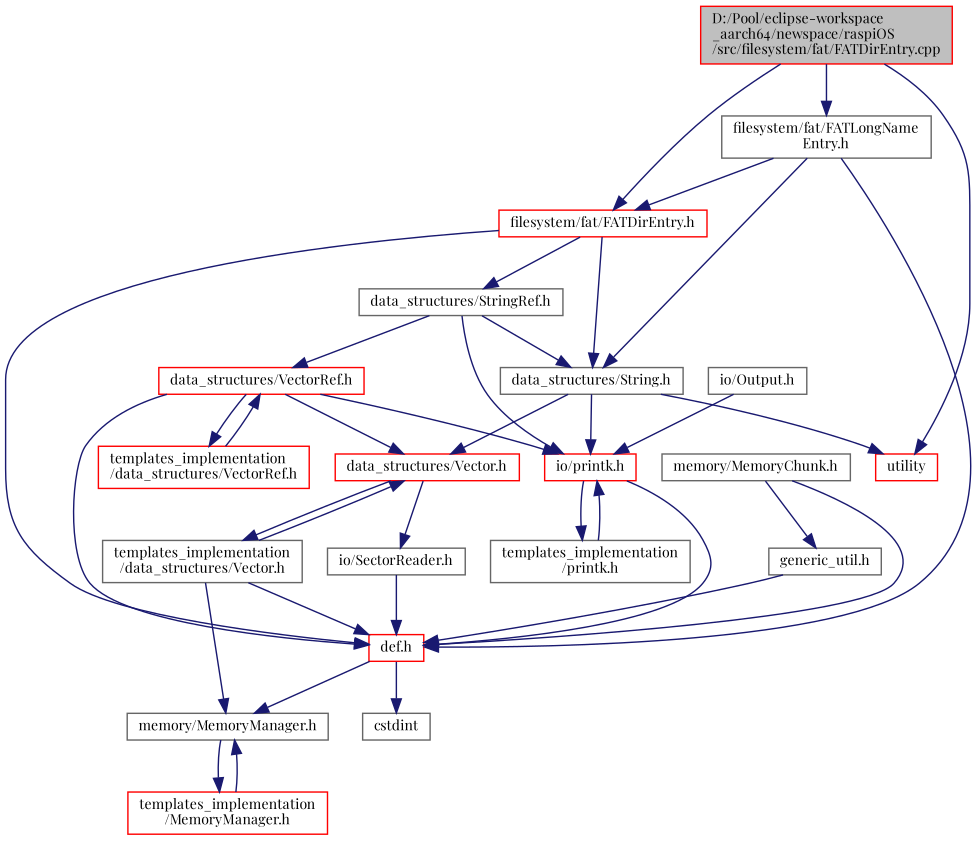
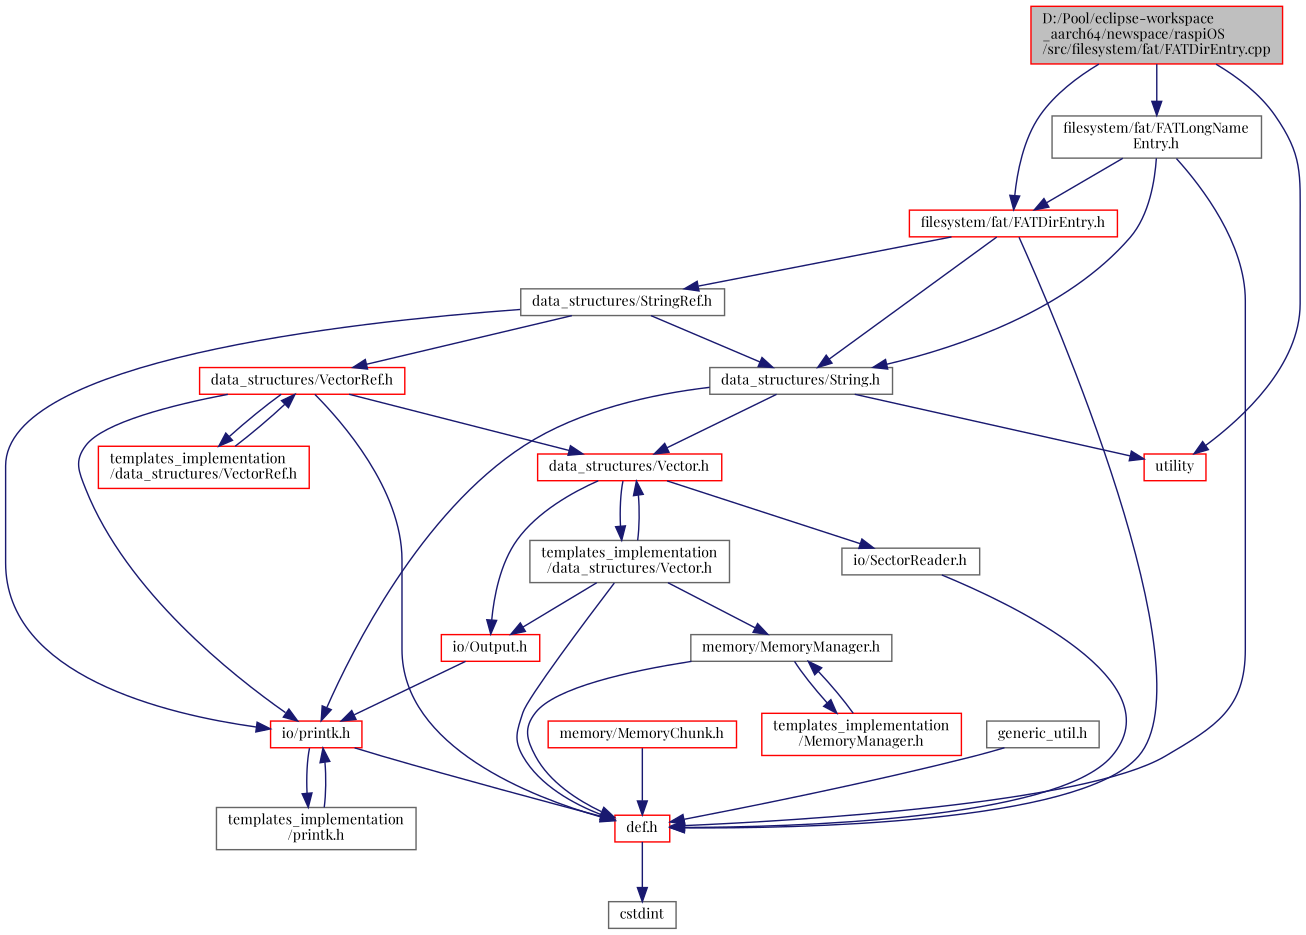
(758, 381) -> (491, 648)
(756, 467) -> (642, 734)
(786, 509) -> none
none -> (522, 533)
none -> (560, 605)
(319, 684) -> (548, 702)
